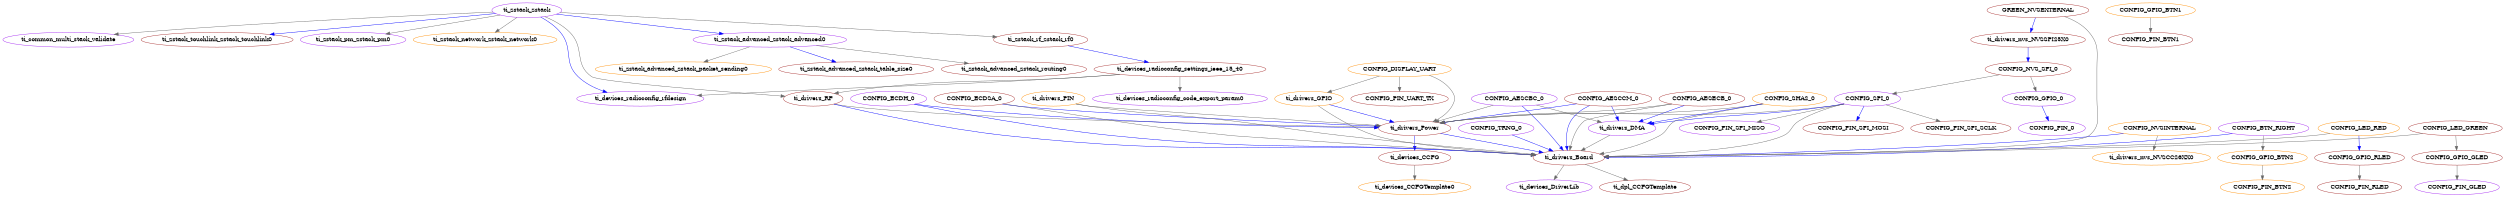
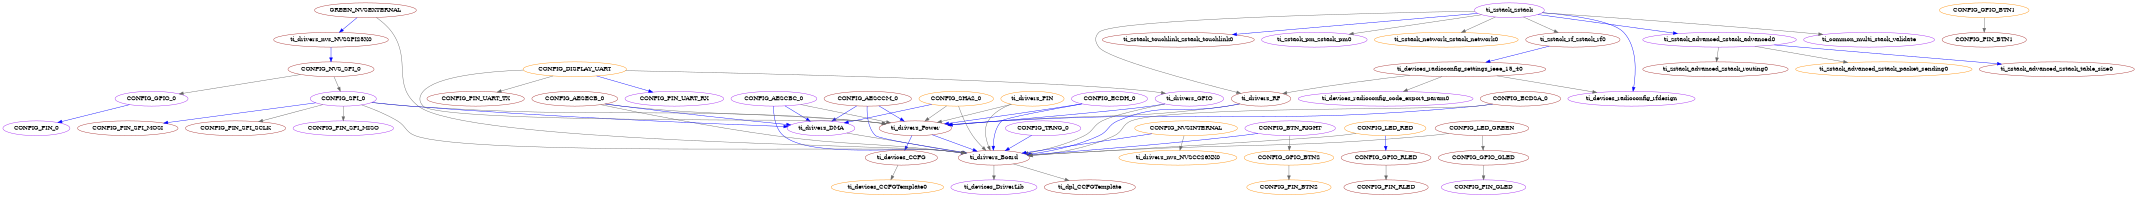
none -> (674, 99)
(1309, 99) -> (1189, 99)
(1556, 110) -> (796, 112)
